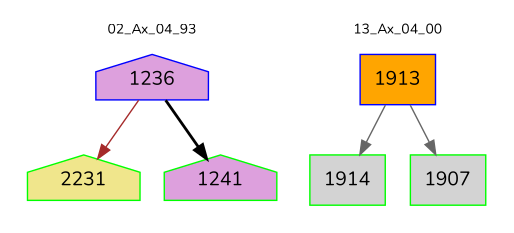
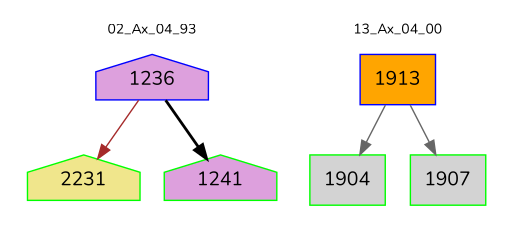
(348, 180) -> (348, 180)
